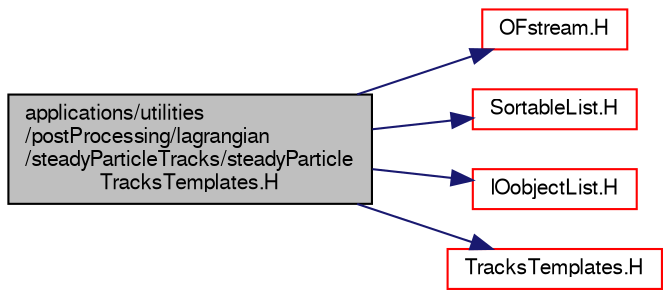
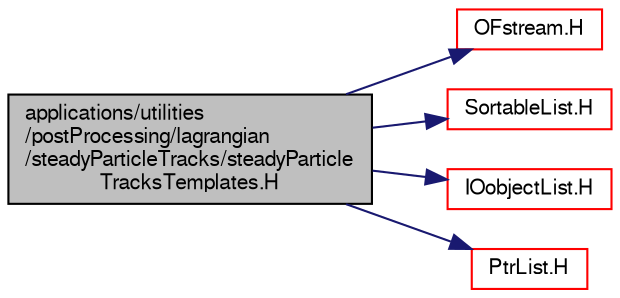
(555, 269) -> (530, 269)
